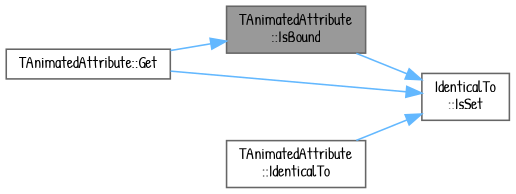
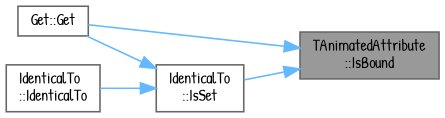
(88, 64) -> (53, 21)
(382, 64) -> (264, 76)
(296, 164) -> (53, 88)
